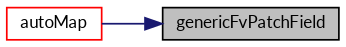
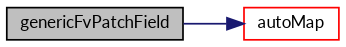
(123, 24) -> (205, 24)
